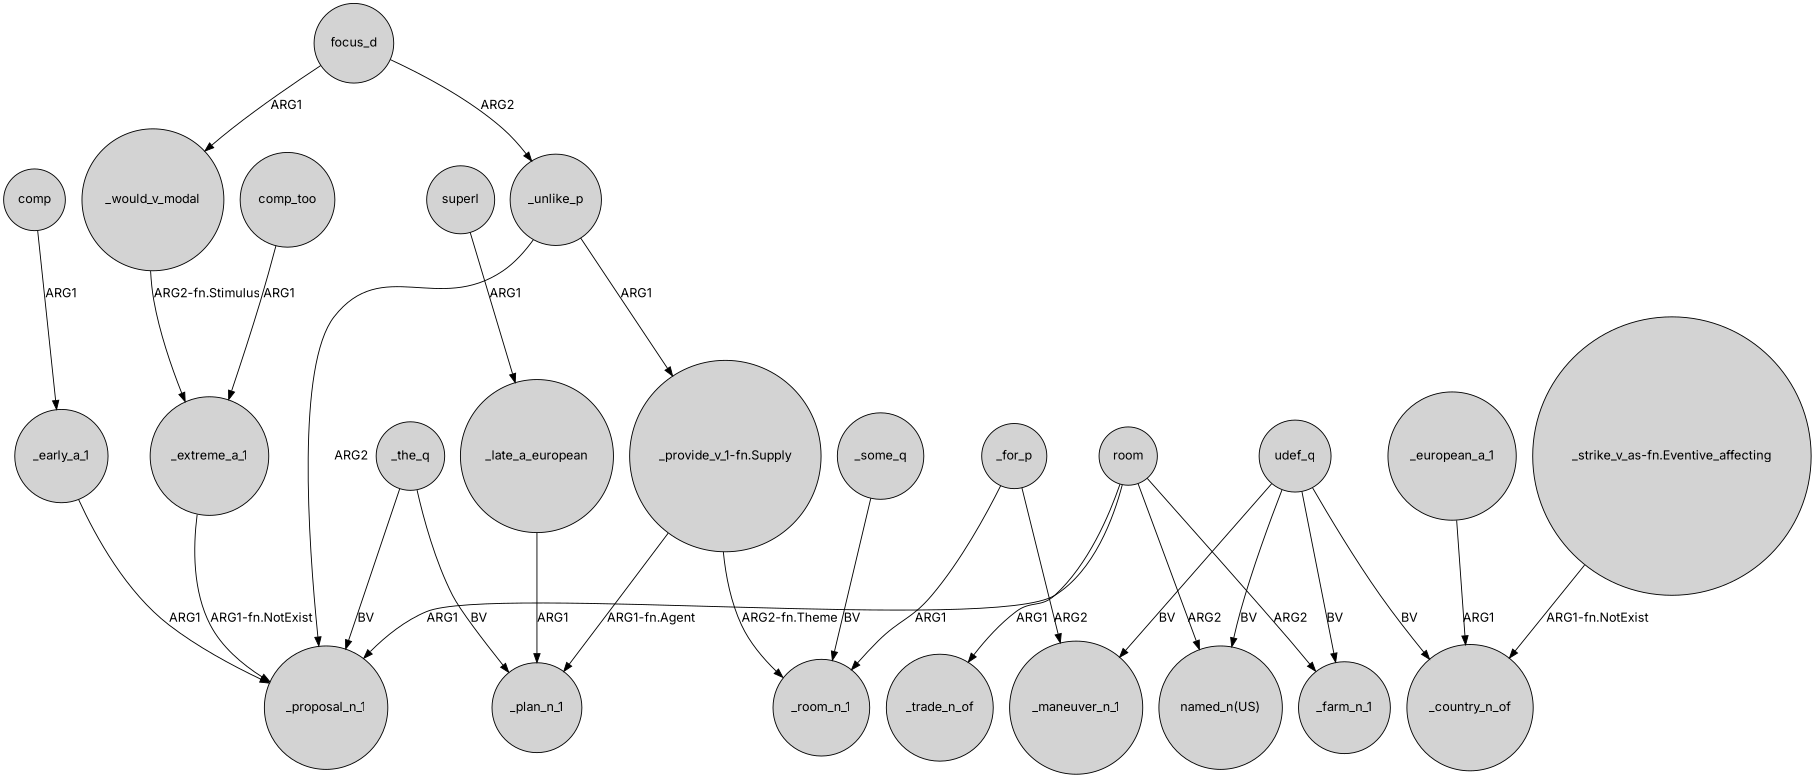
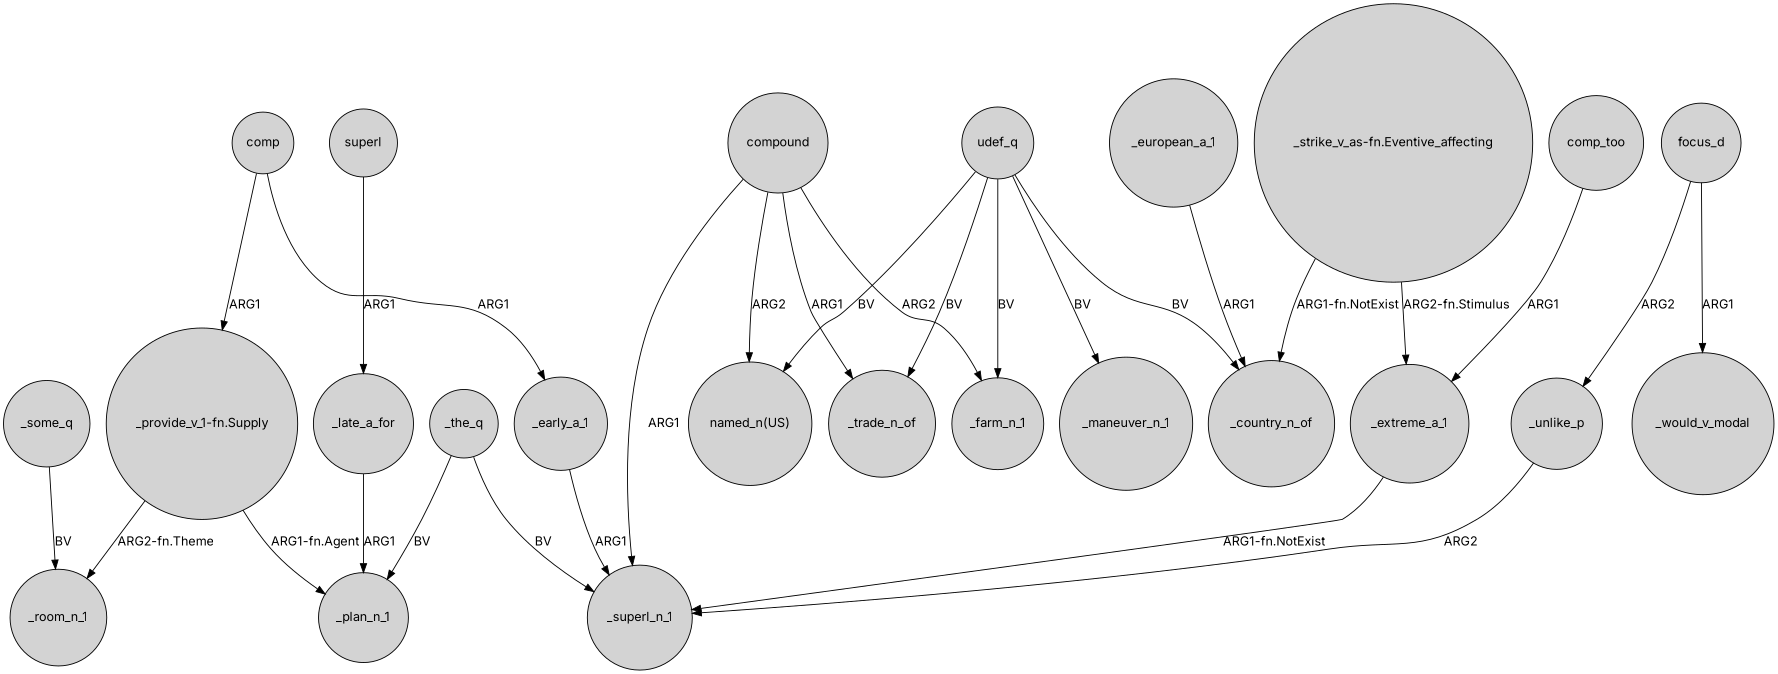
none -> (954, 275)
(624, 303) -> (240, 247)
(161, 333) -> (1404, 318)
(537, 456) -> (363, 424)
(1014, 456) -> none
(1128, 456) -> (778, 143)
(326, 708) -> (640, 618)
